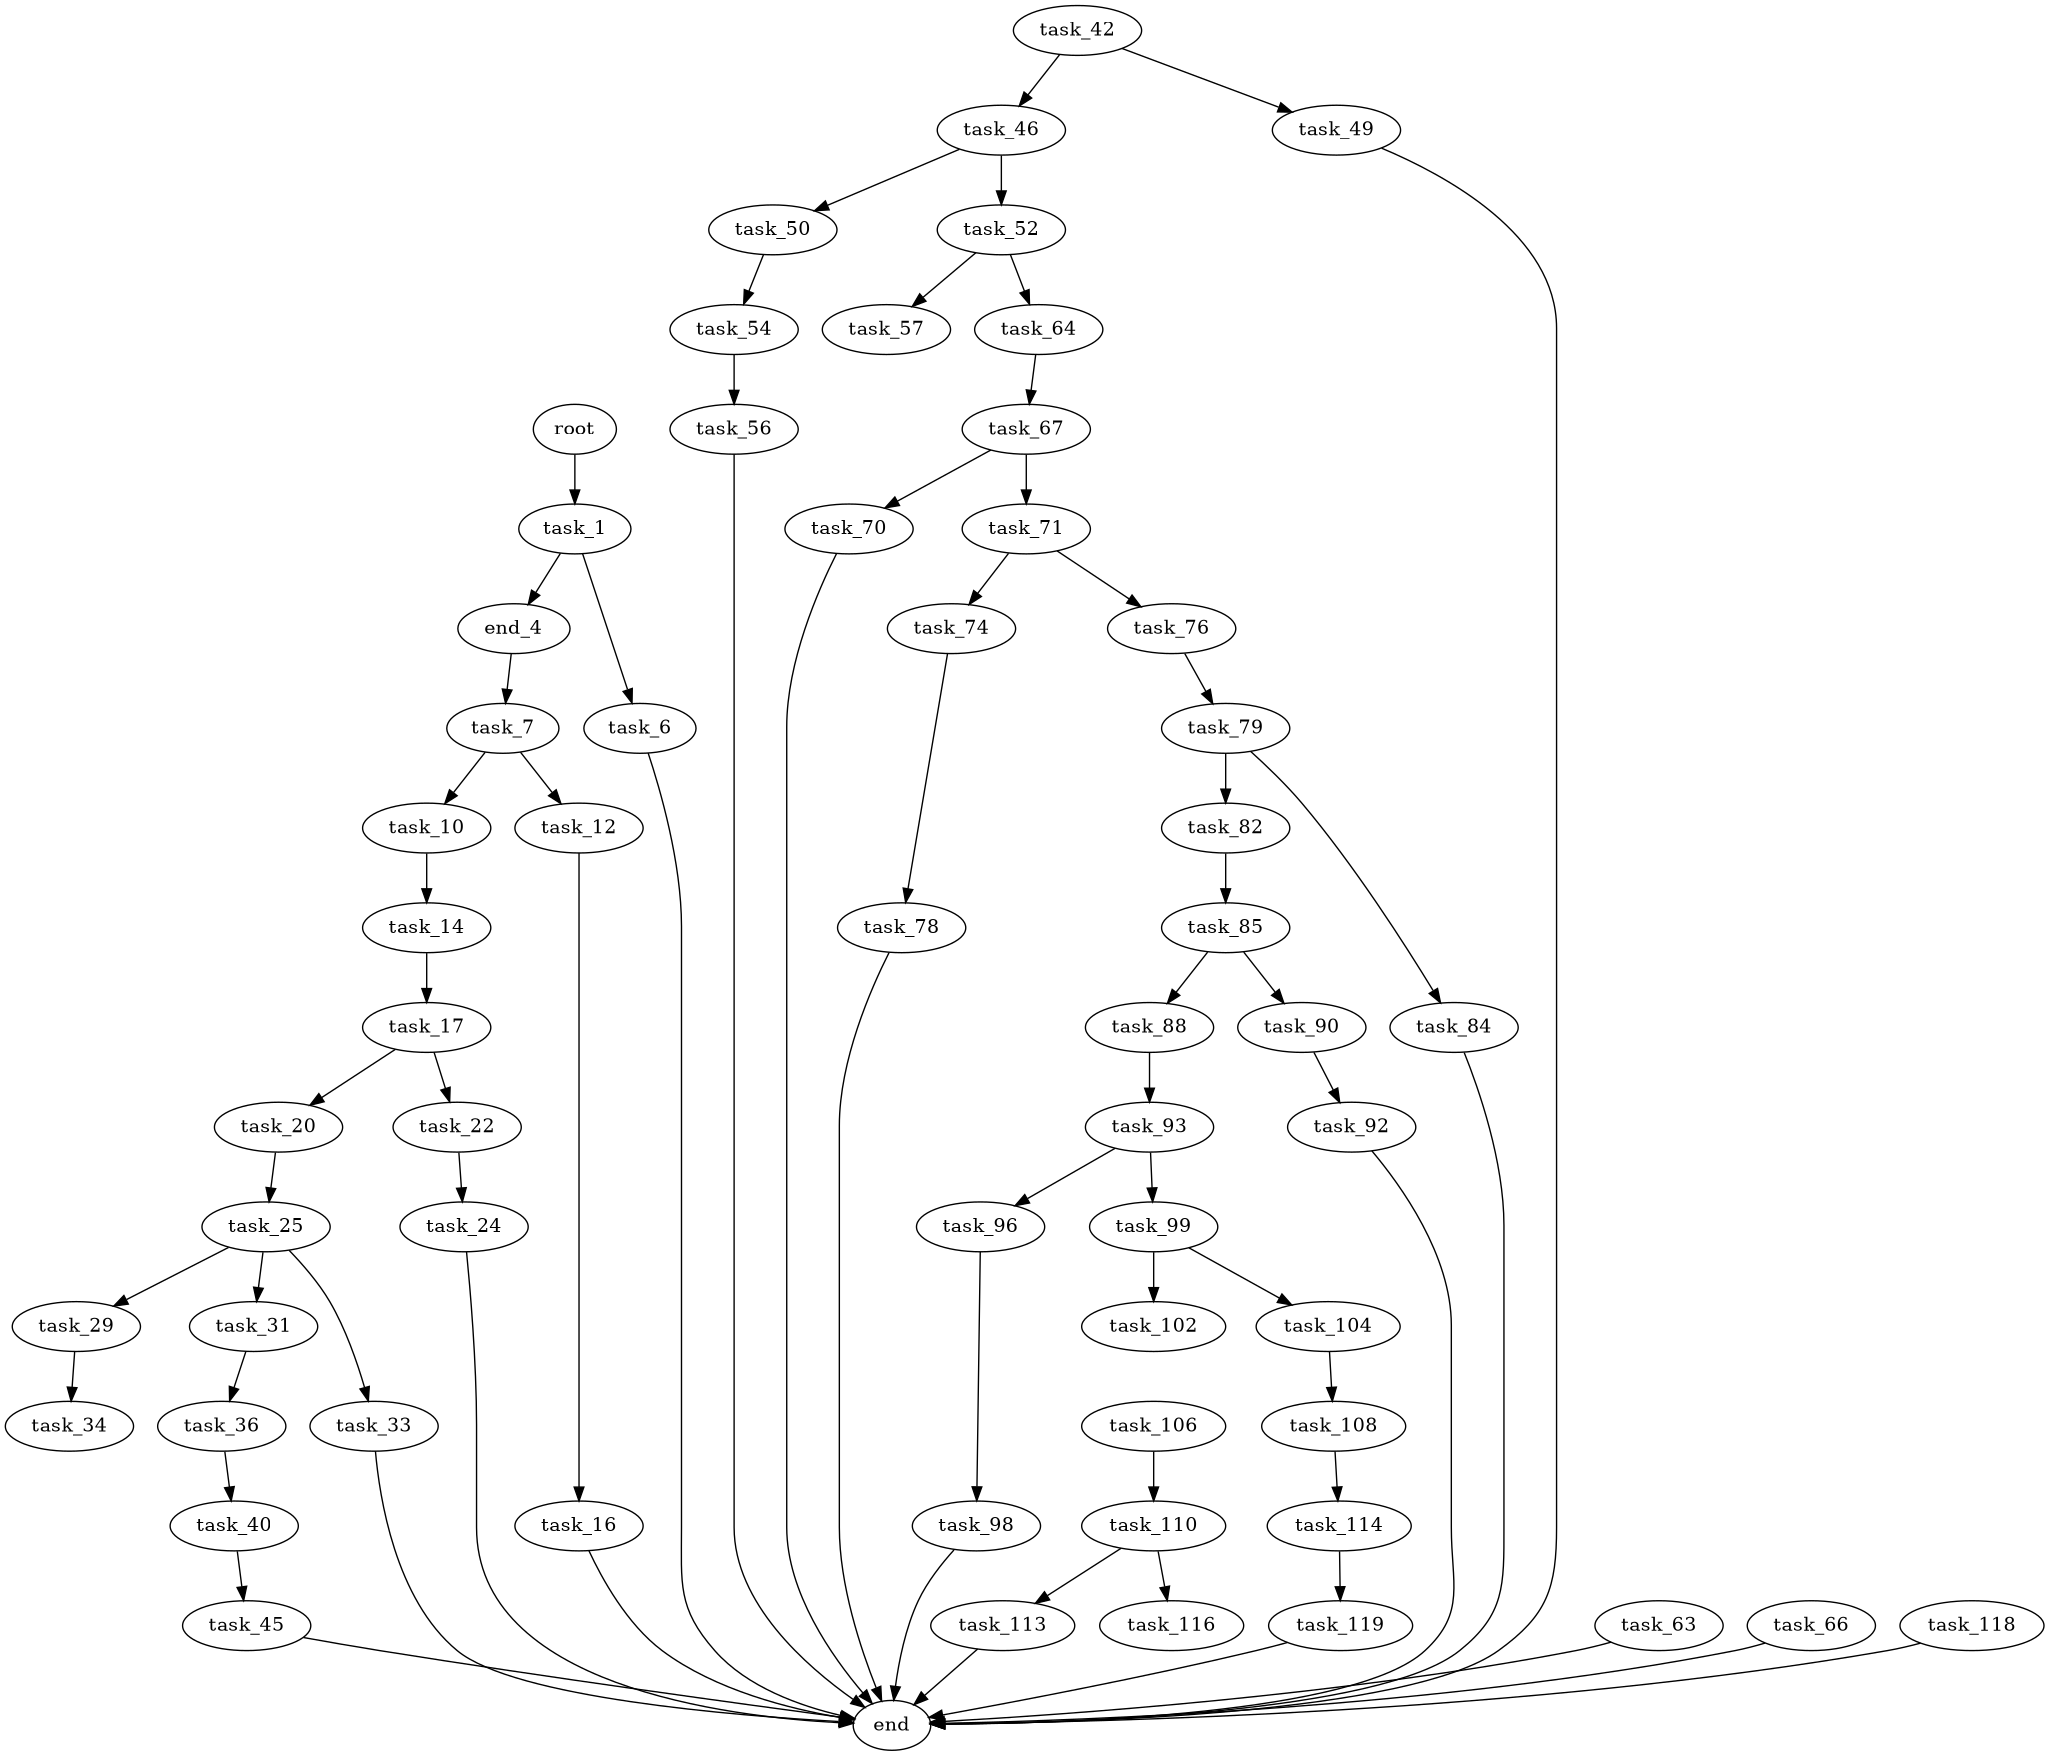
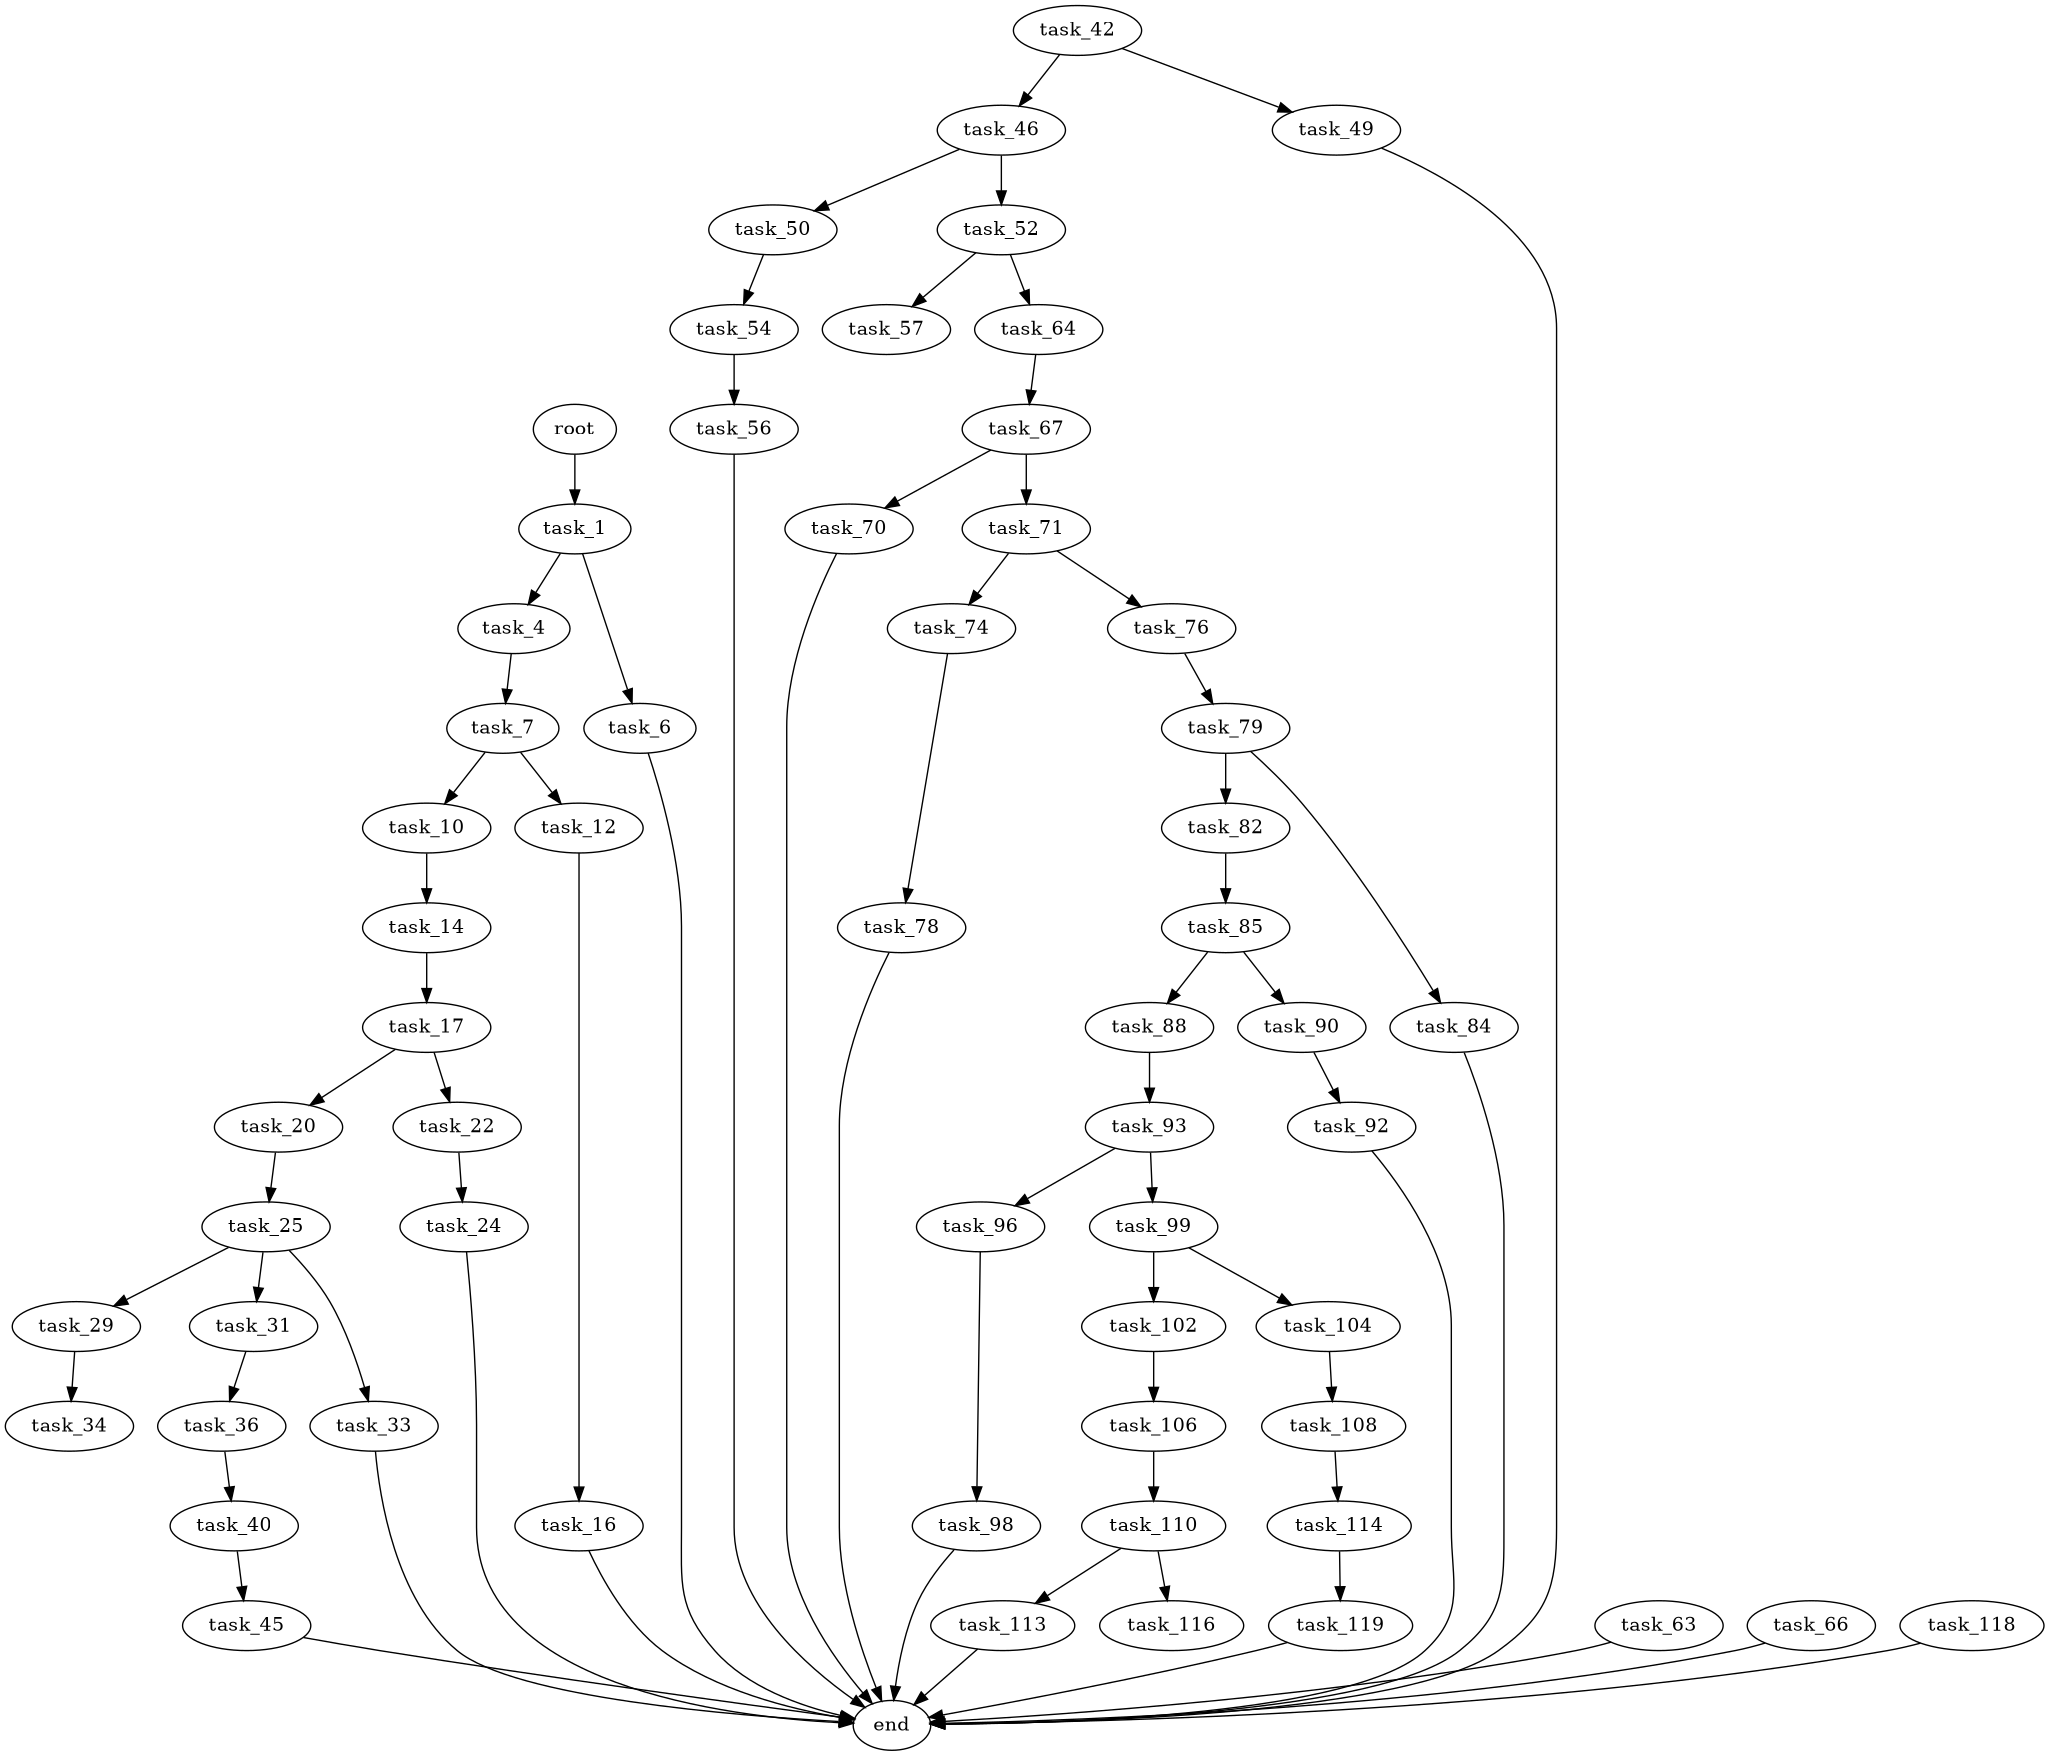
(514, 629) -> (514, 629)
none -> (1154, 1370)
